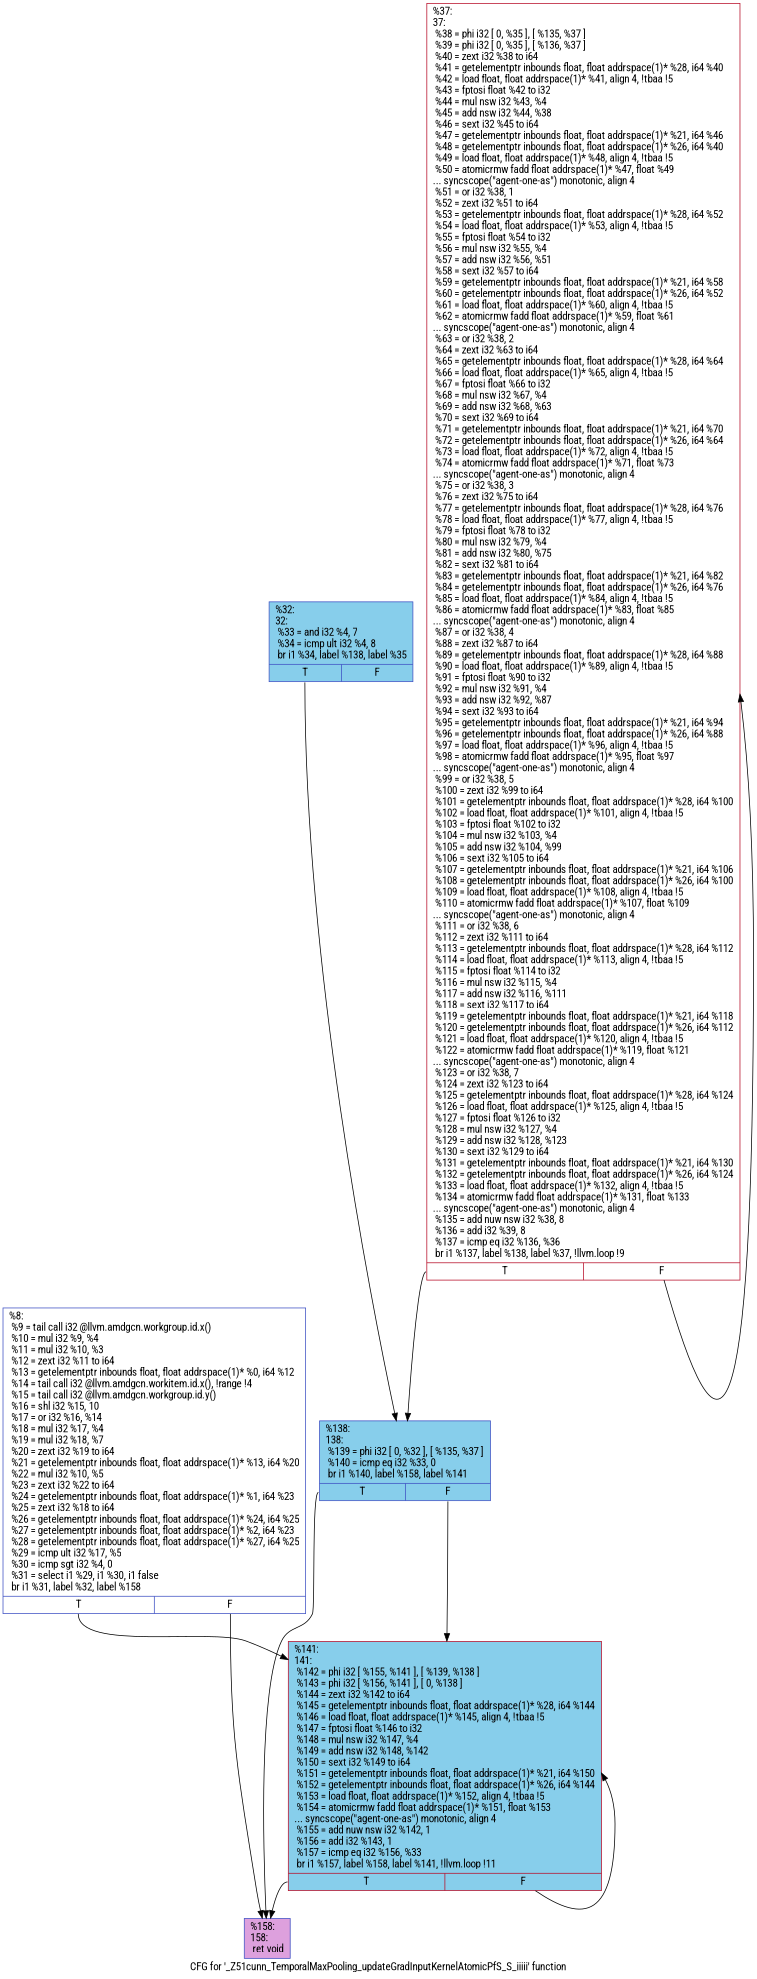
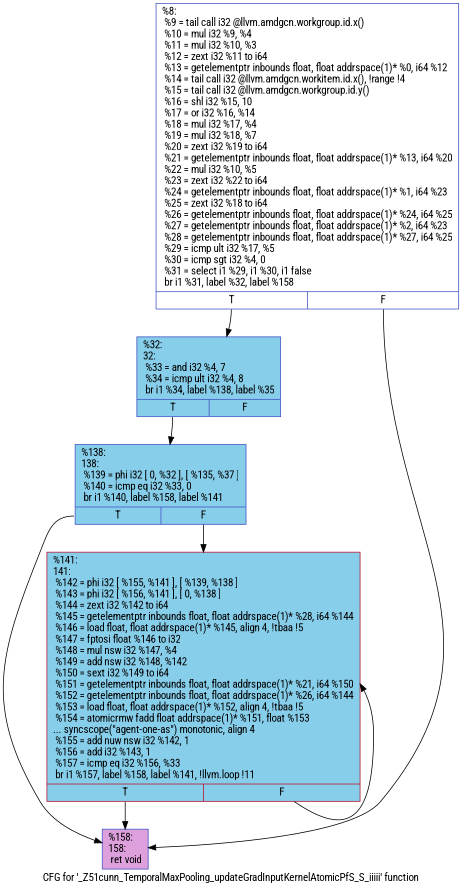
(583, 642) -> none
(177, 1637) -> (231, 319)
